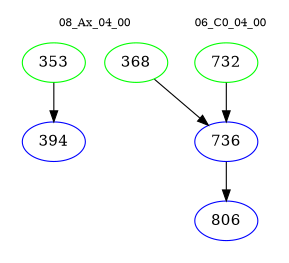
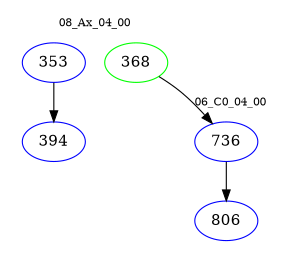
(54, 63) -> (54, 63)
(226, 63) -> none
